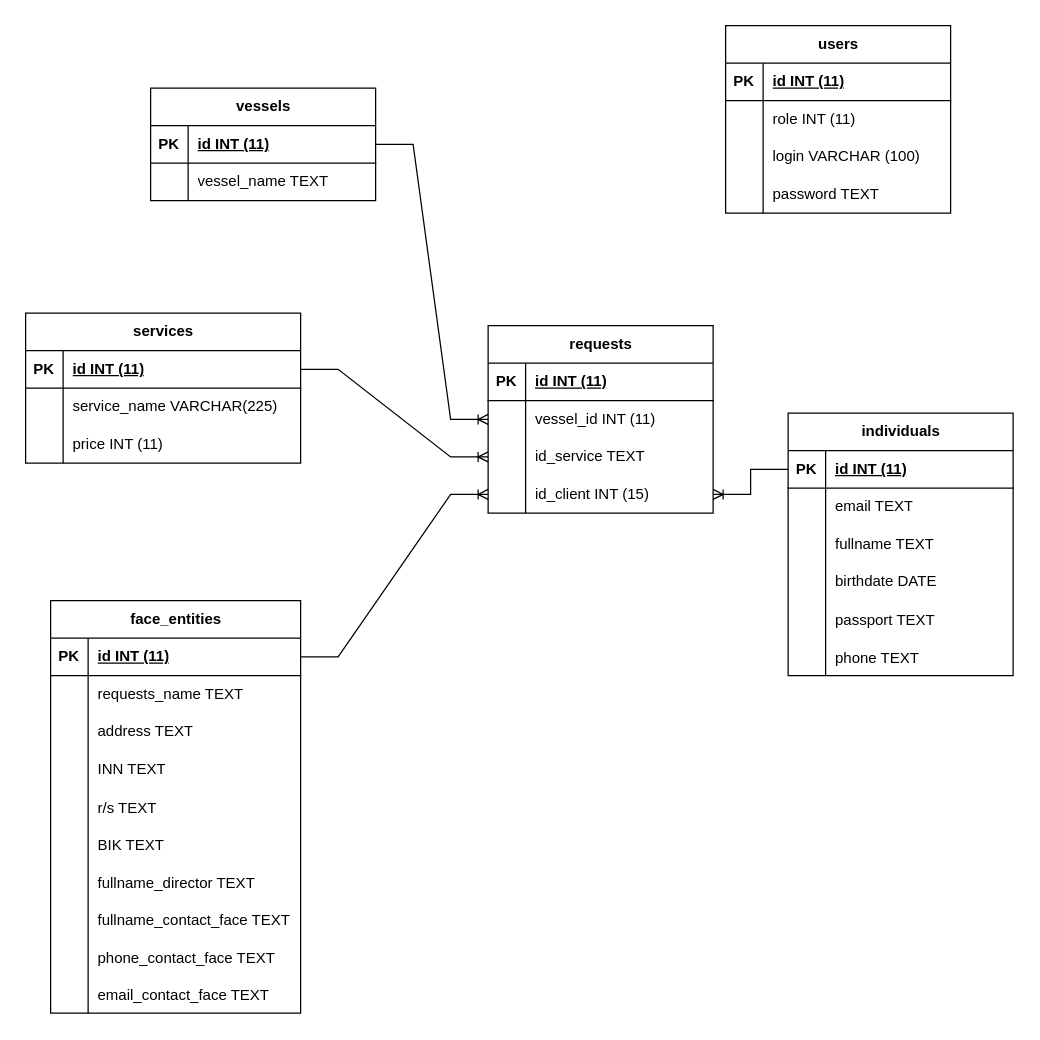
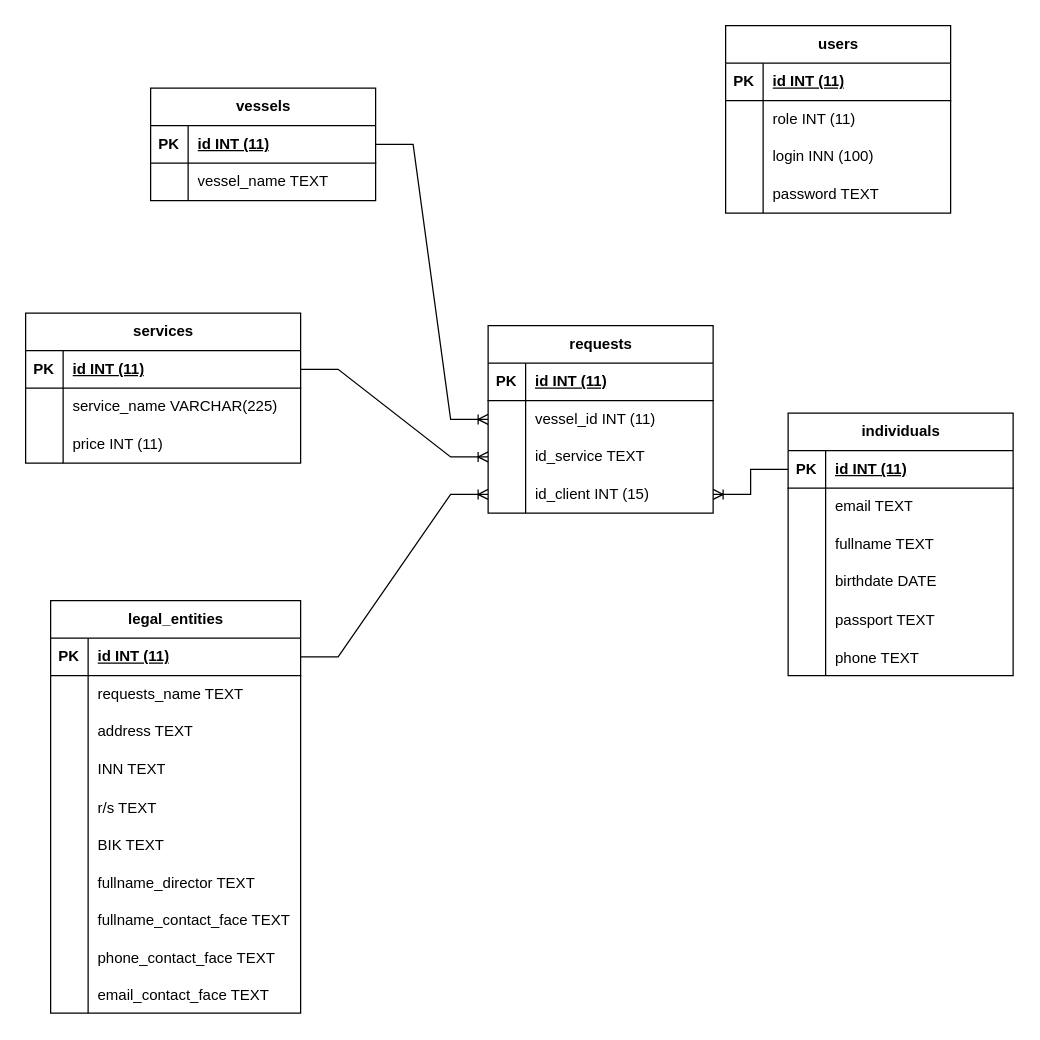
(845, 157) -> (828, 157)
(176, 619) -> (176, 619)
